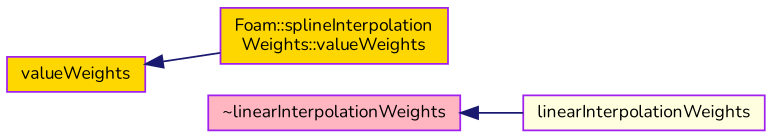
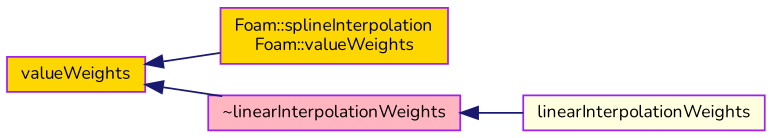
(334, 36) -> (334, 36)
none -> (193, 92)
